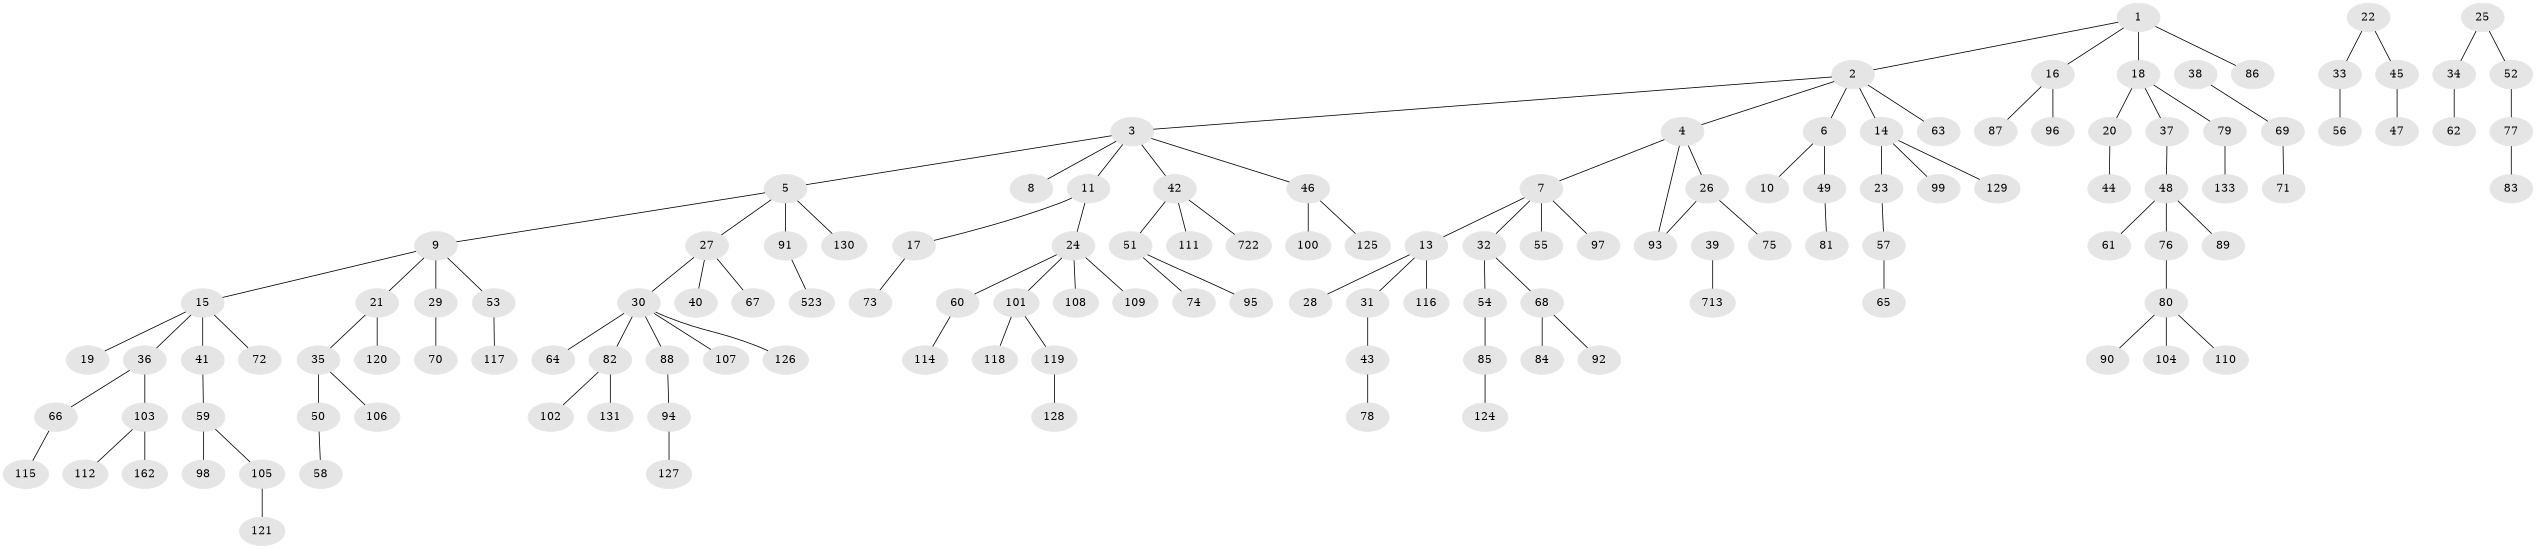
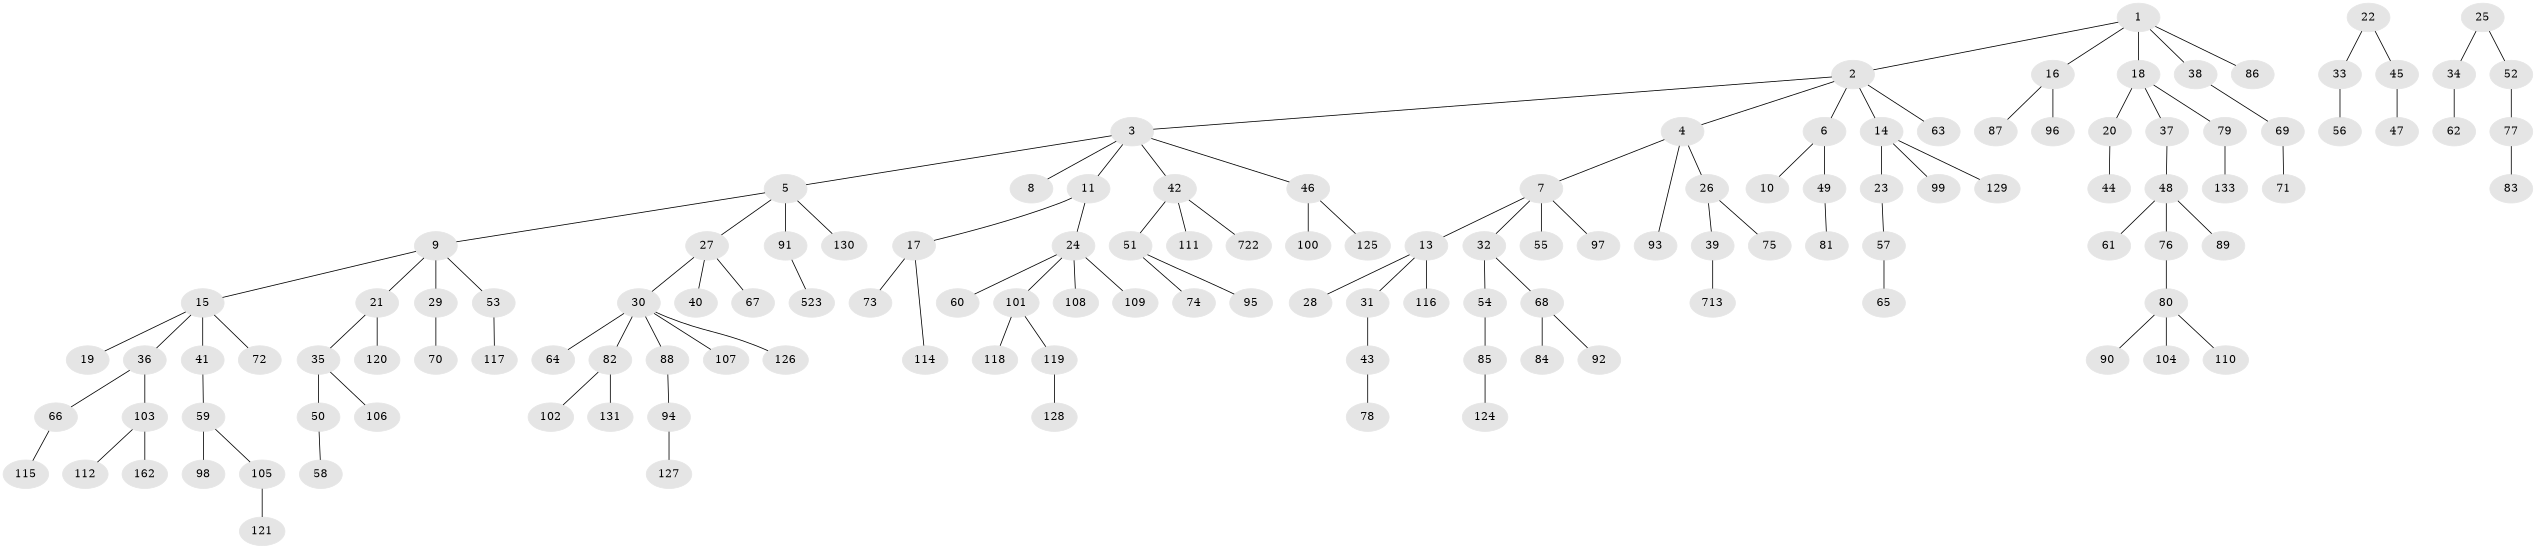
none -> (2167, 46)
(1681, 217) -> (1710, 217)
(941, 332) -> (920, 303)
